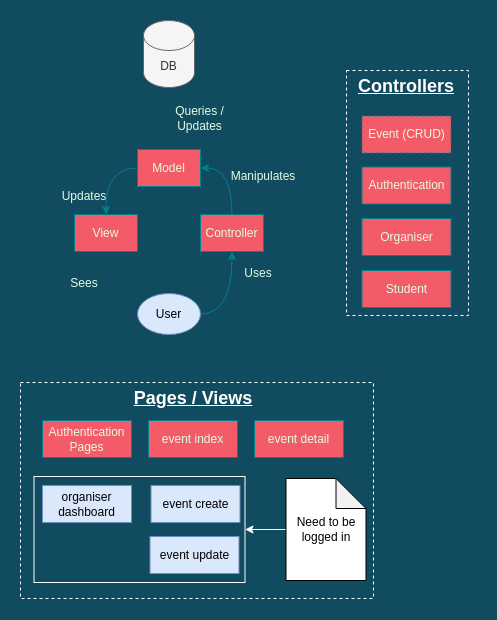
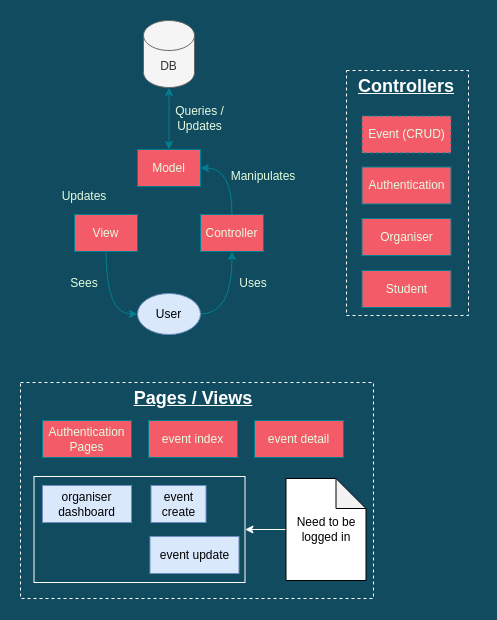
none -> (169, 141)
(113, 180) -> none
(259, 274) -> (254, 284)
none -> (109, 287)
(196, 504) -> (179, 504)
